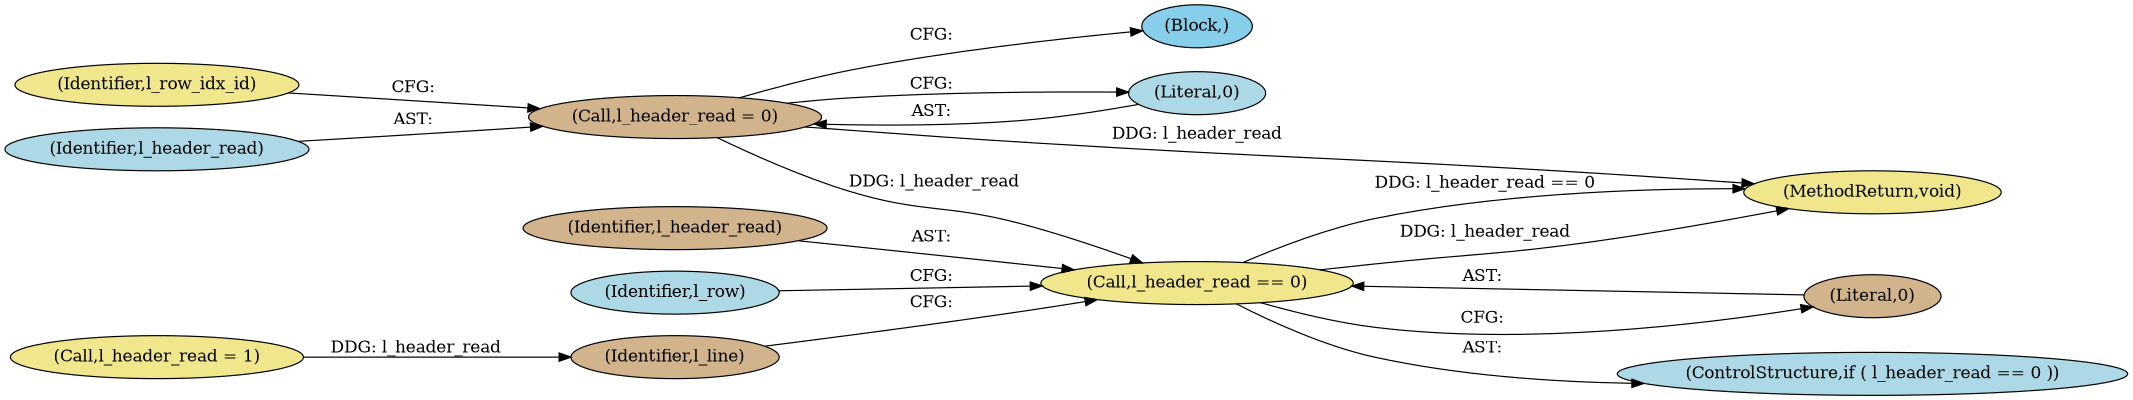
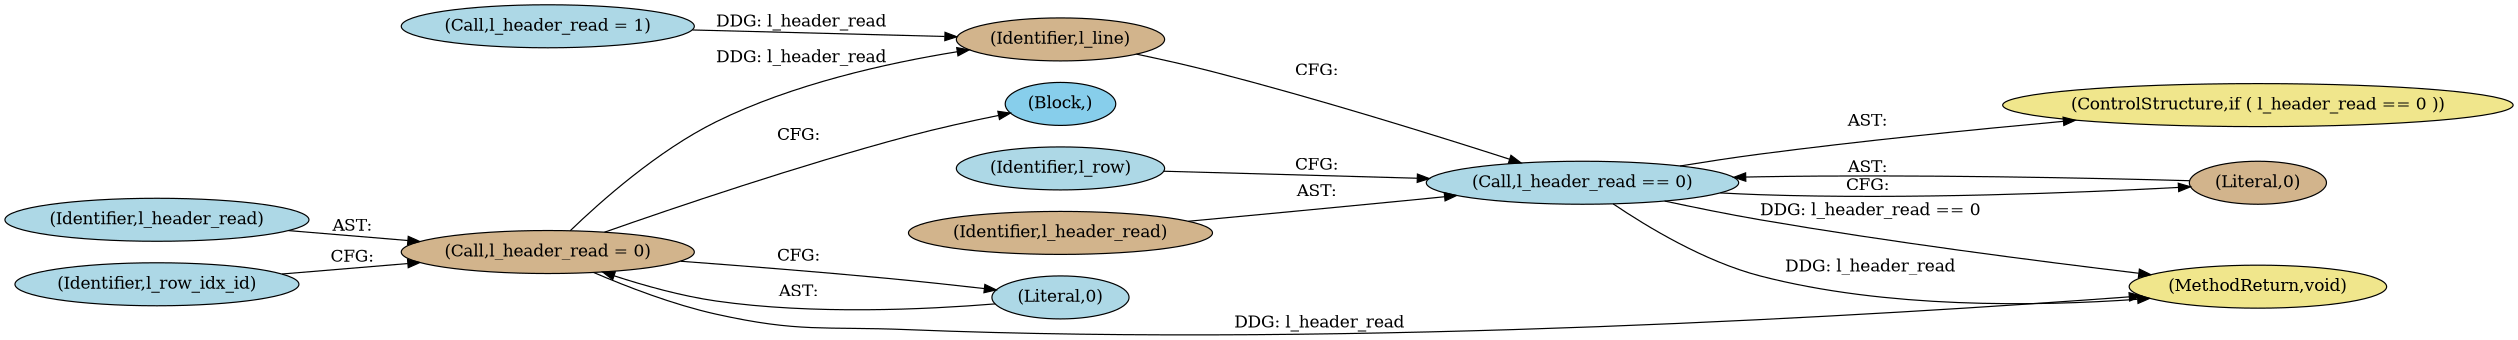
(157, 85) -> (157, 284)
(922, 207) -> (748, 108)
(1197, 283) -> (1583, 183)
(157, 357) -> (548, 26)
(1873, 374) -> (2258, 105)
